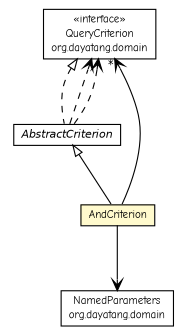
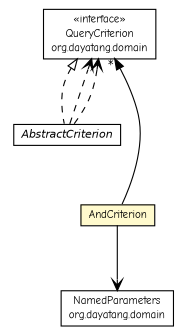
(140, 136) -> (140, 136)
(95, 179) -> none
